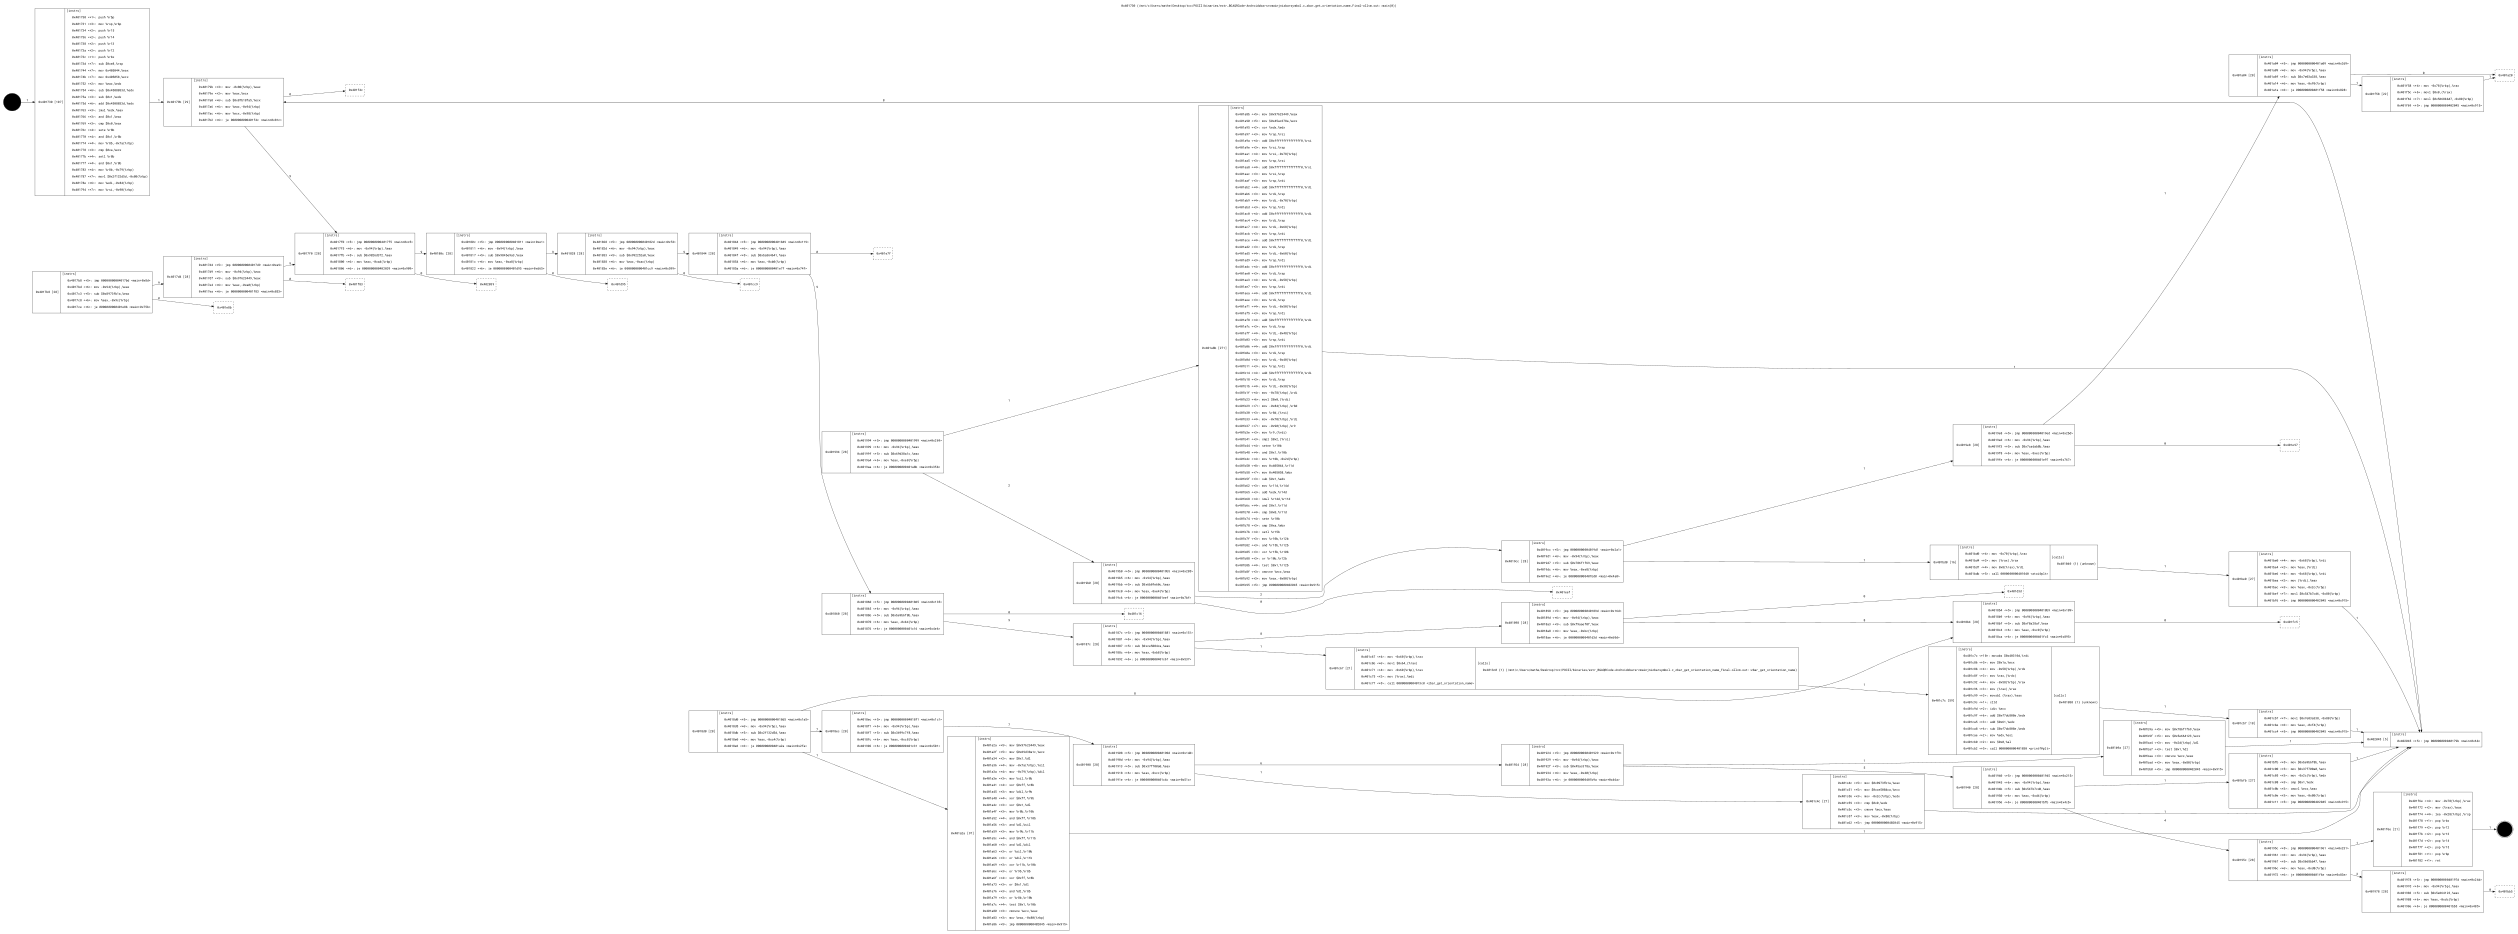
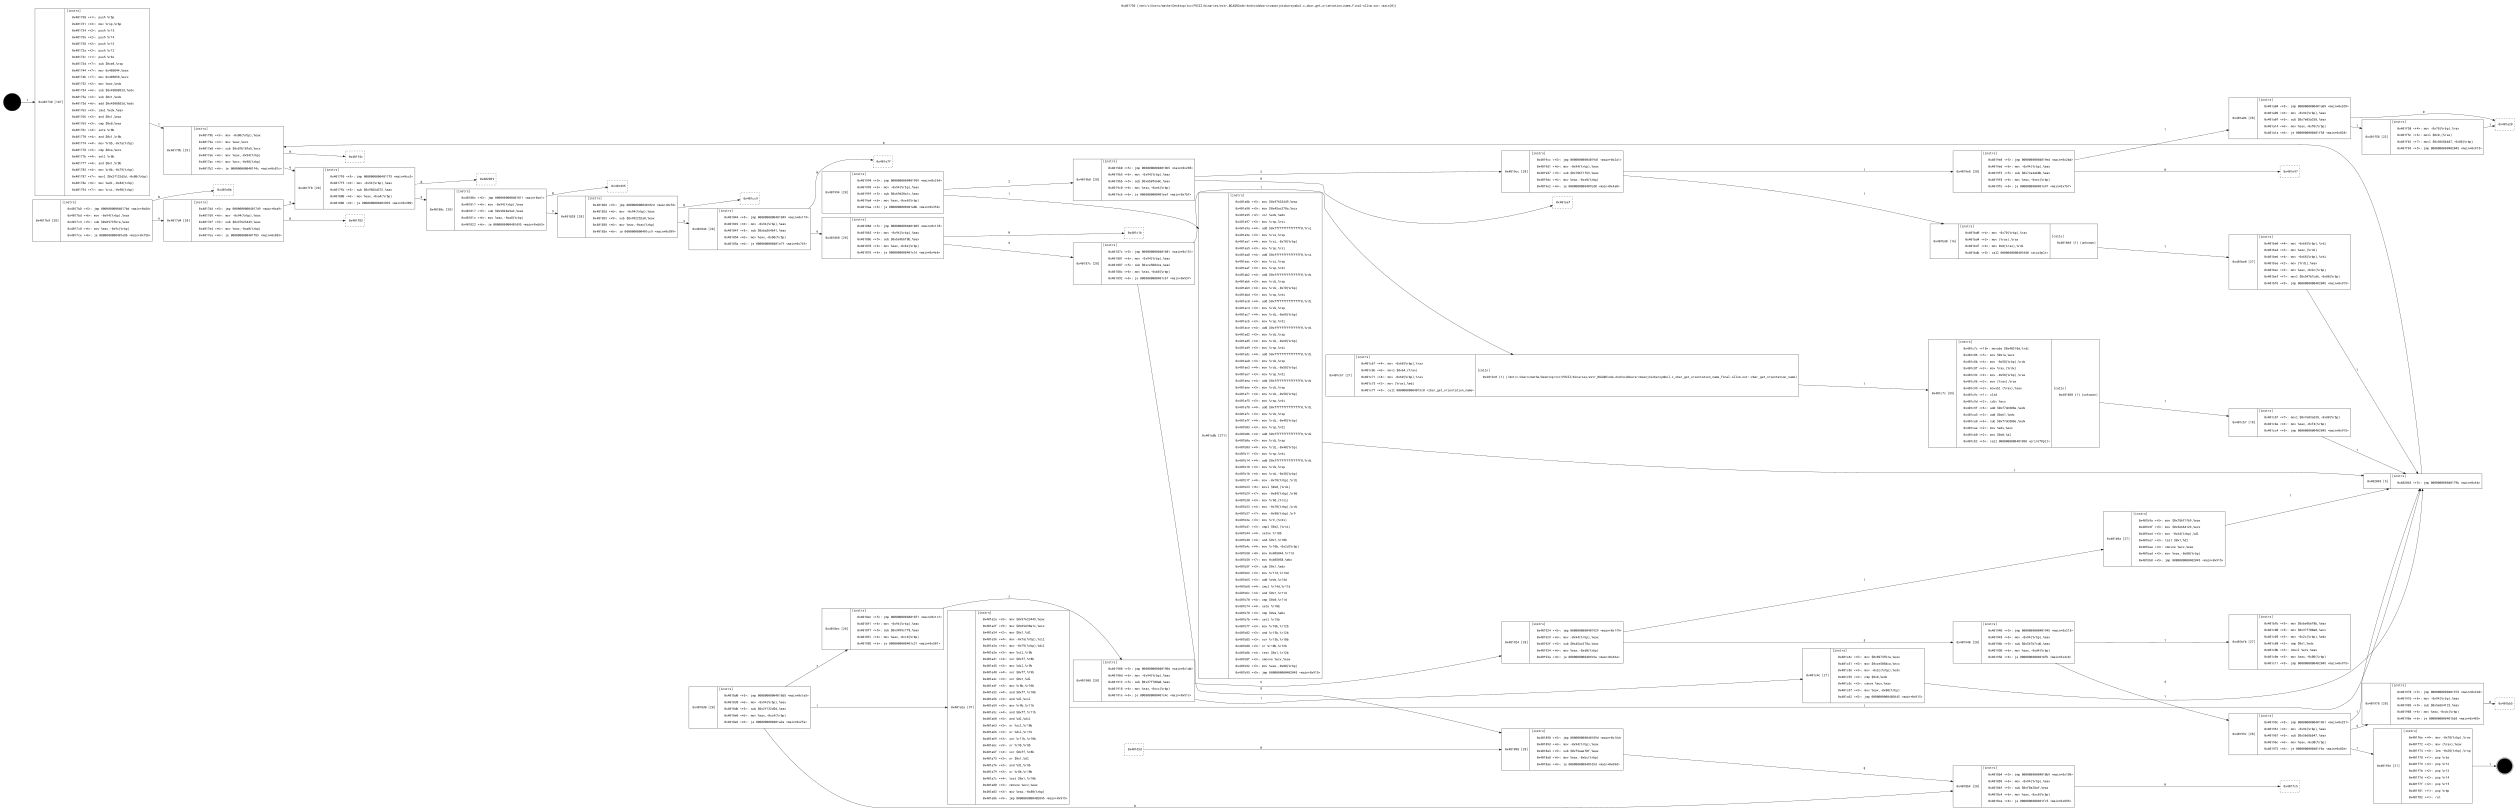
(1813, 606) -> (1322, 750)
(2374, 755) -> (2381, 606)
